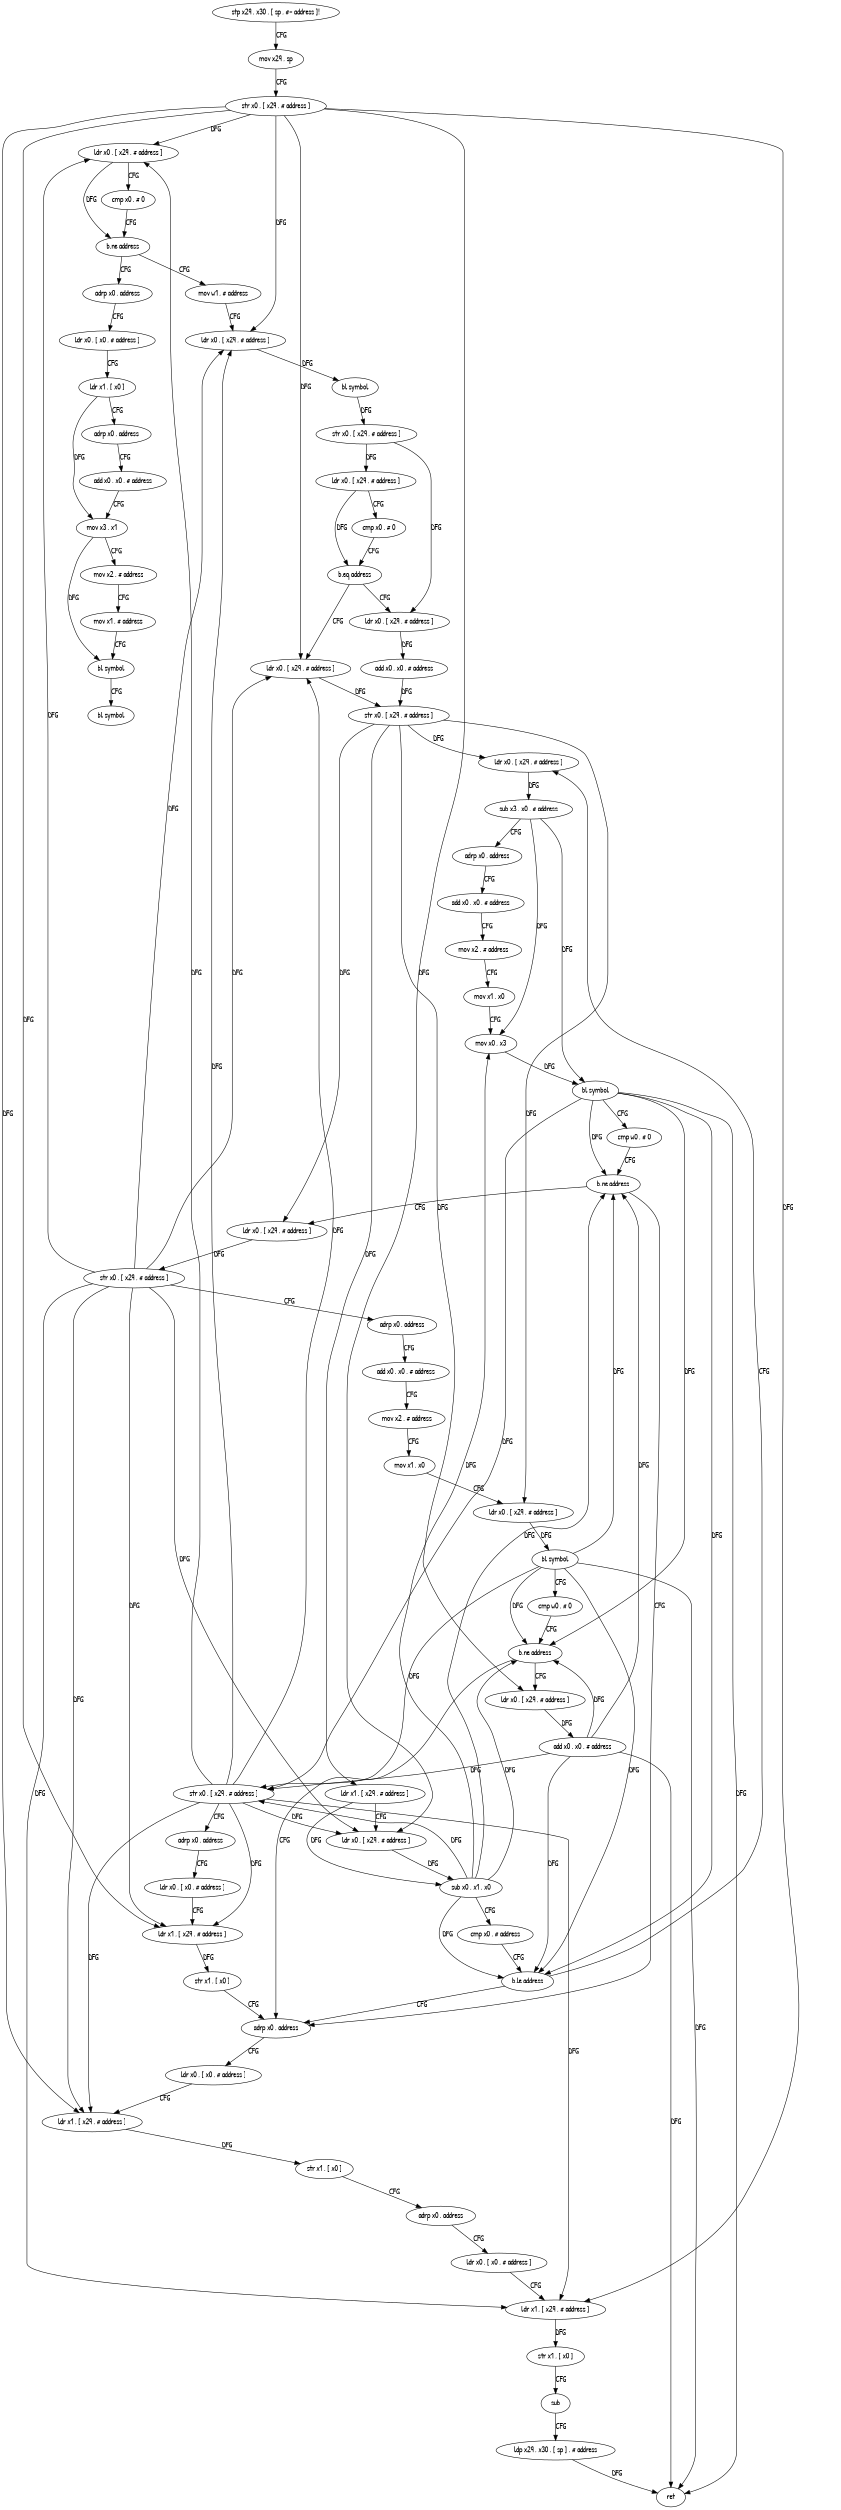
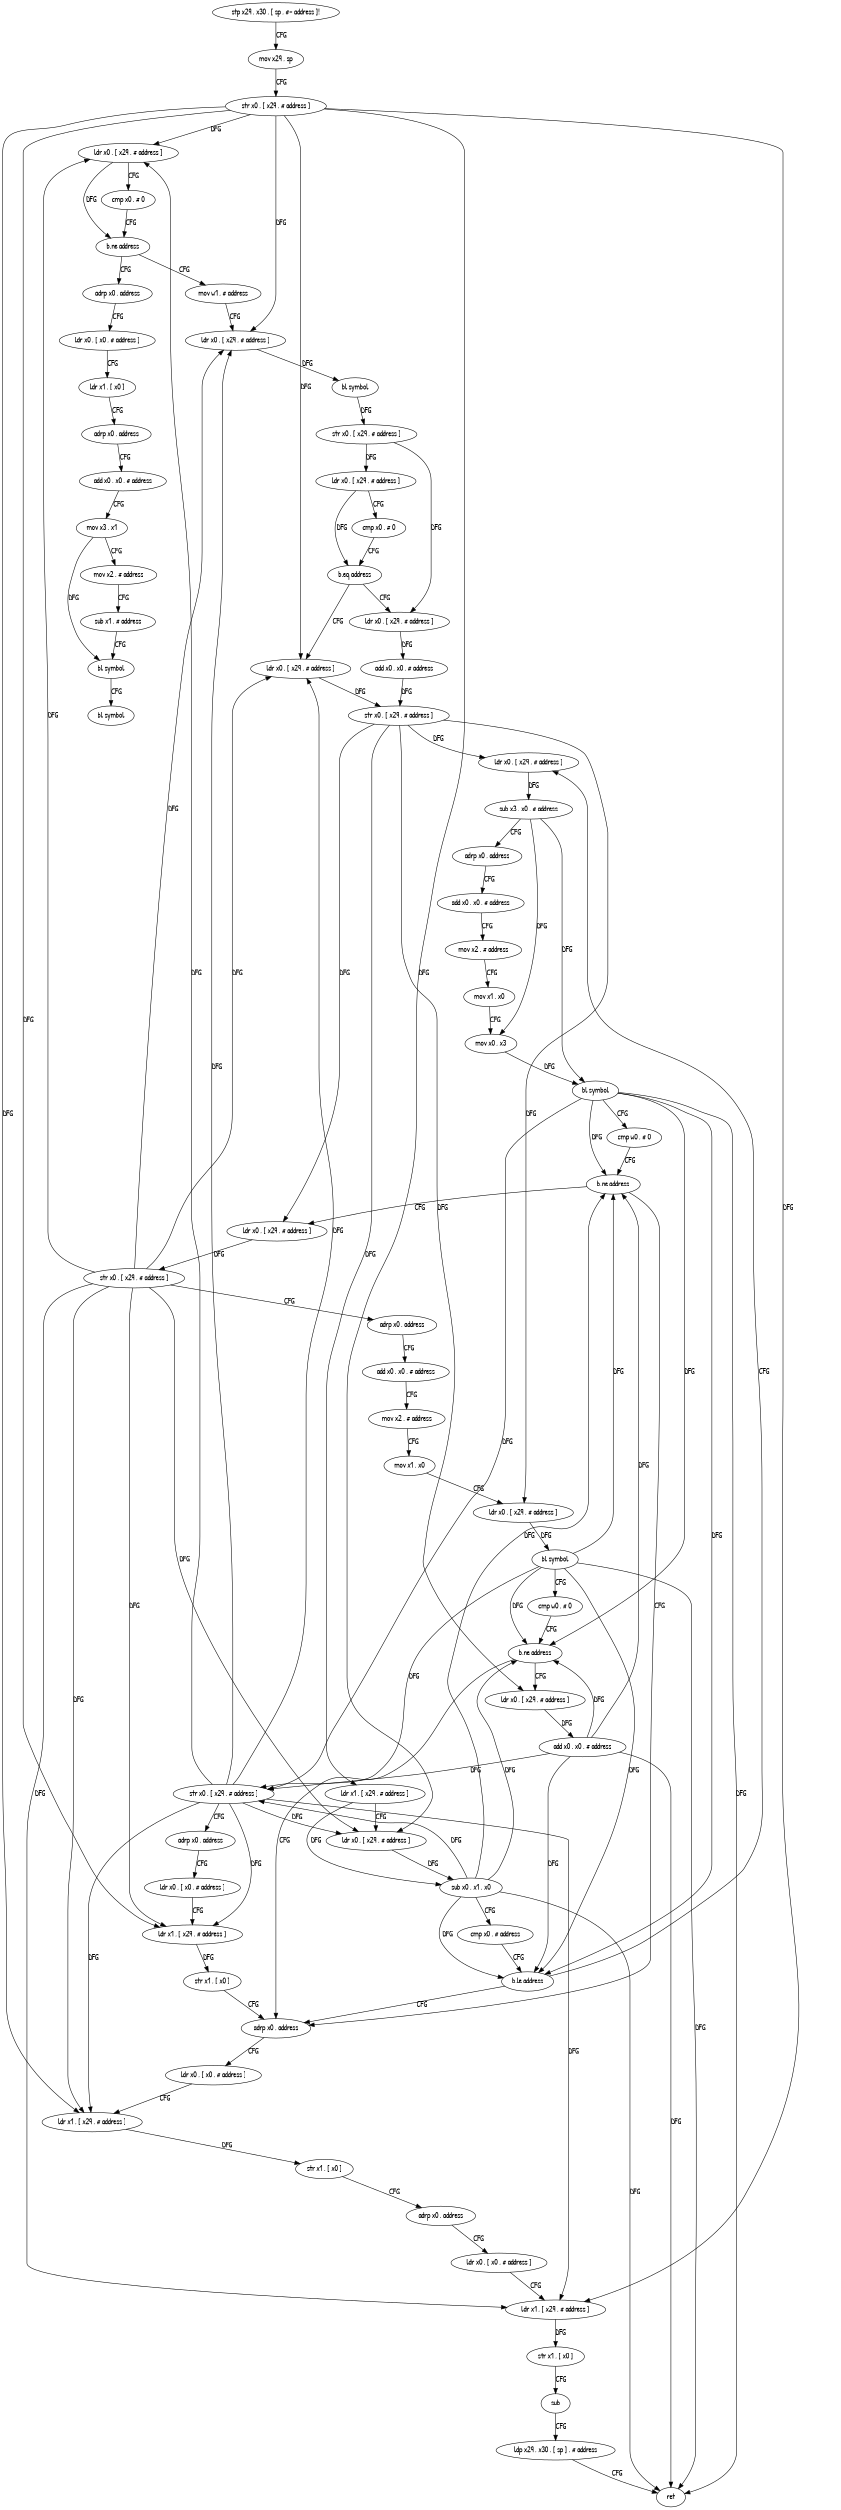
(74, 454) -> none
(118, 622) -> (118, 622)
(448, 1502) -> (630, 2154)
(617, 2474) -> (617, 2474)
